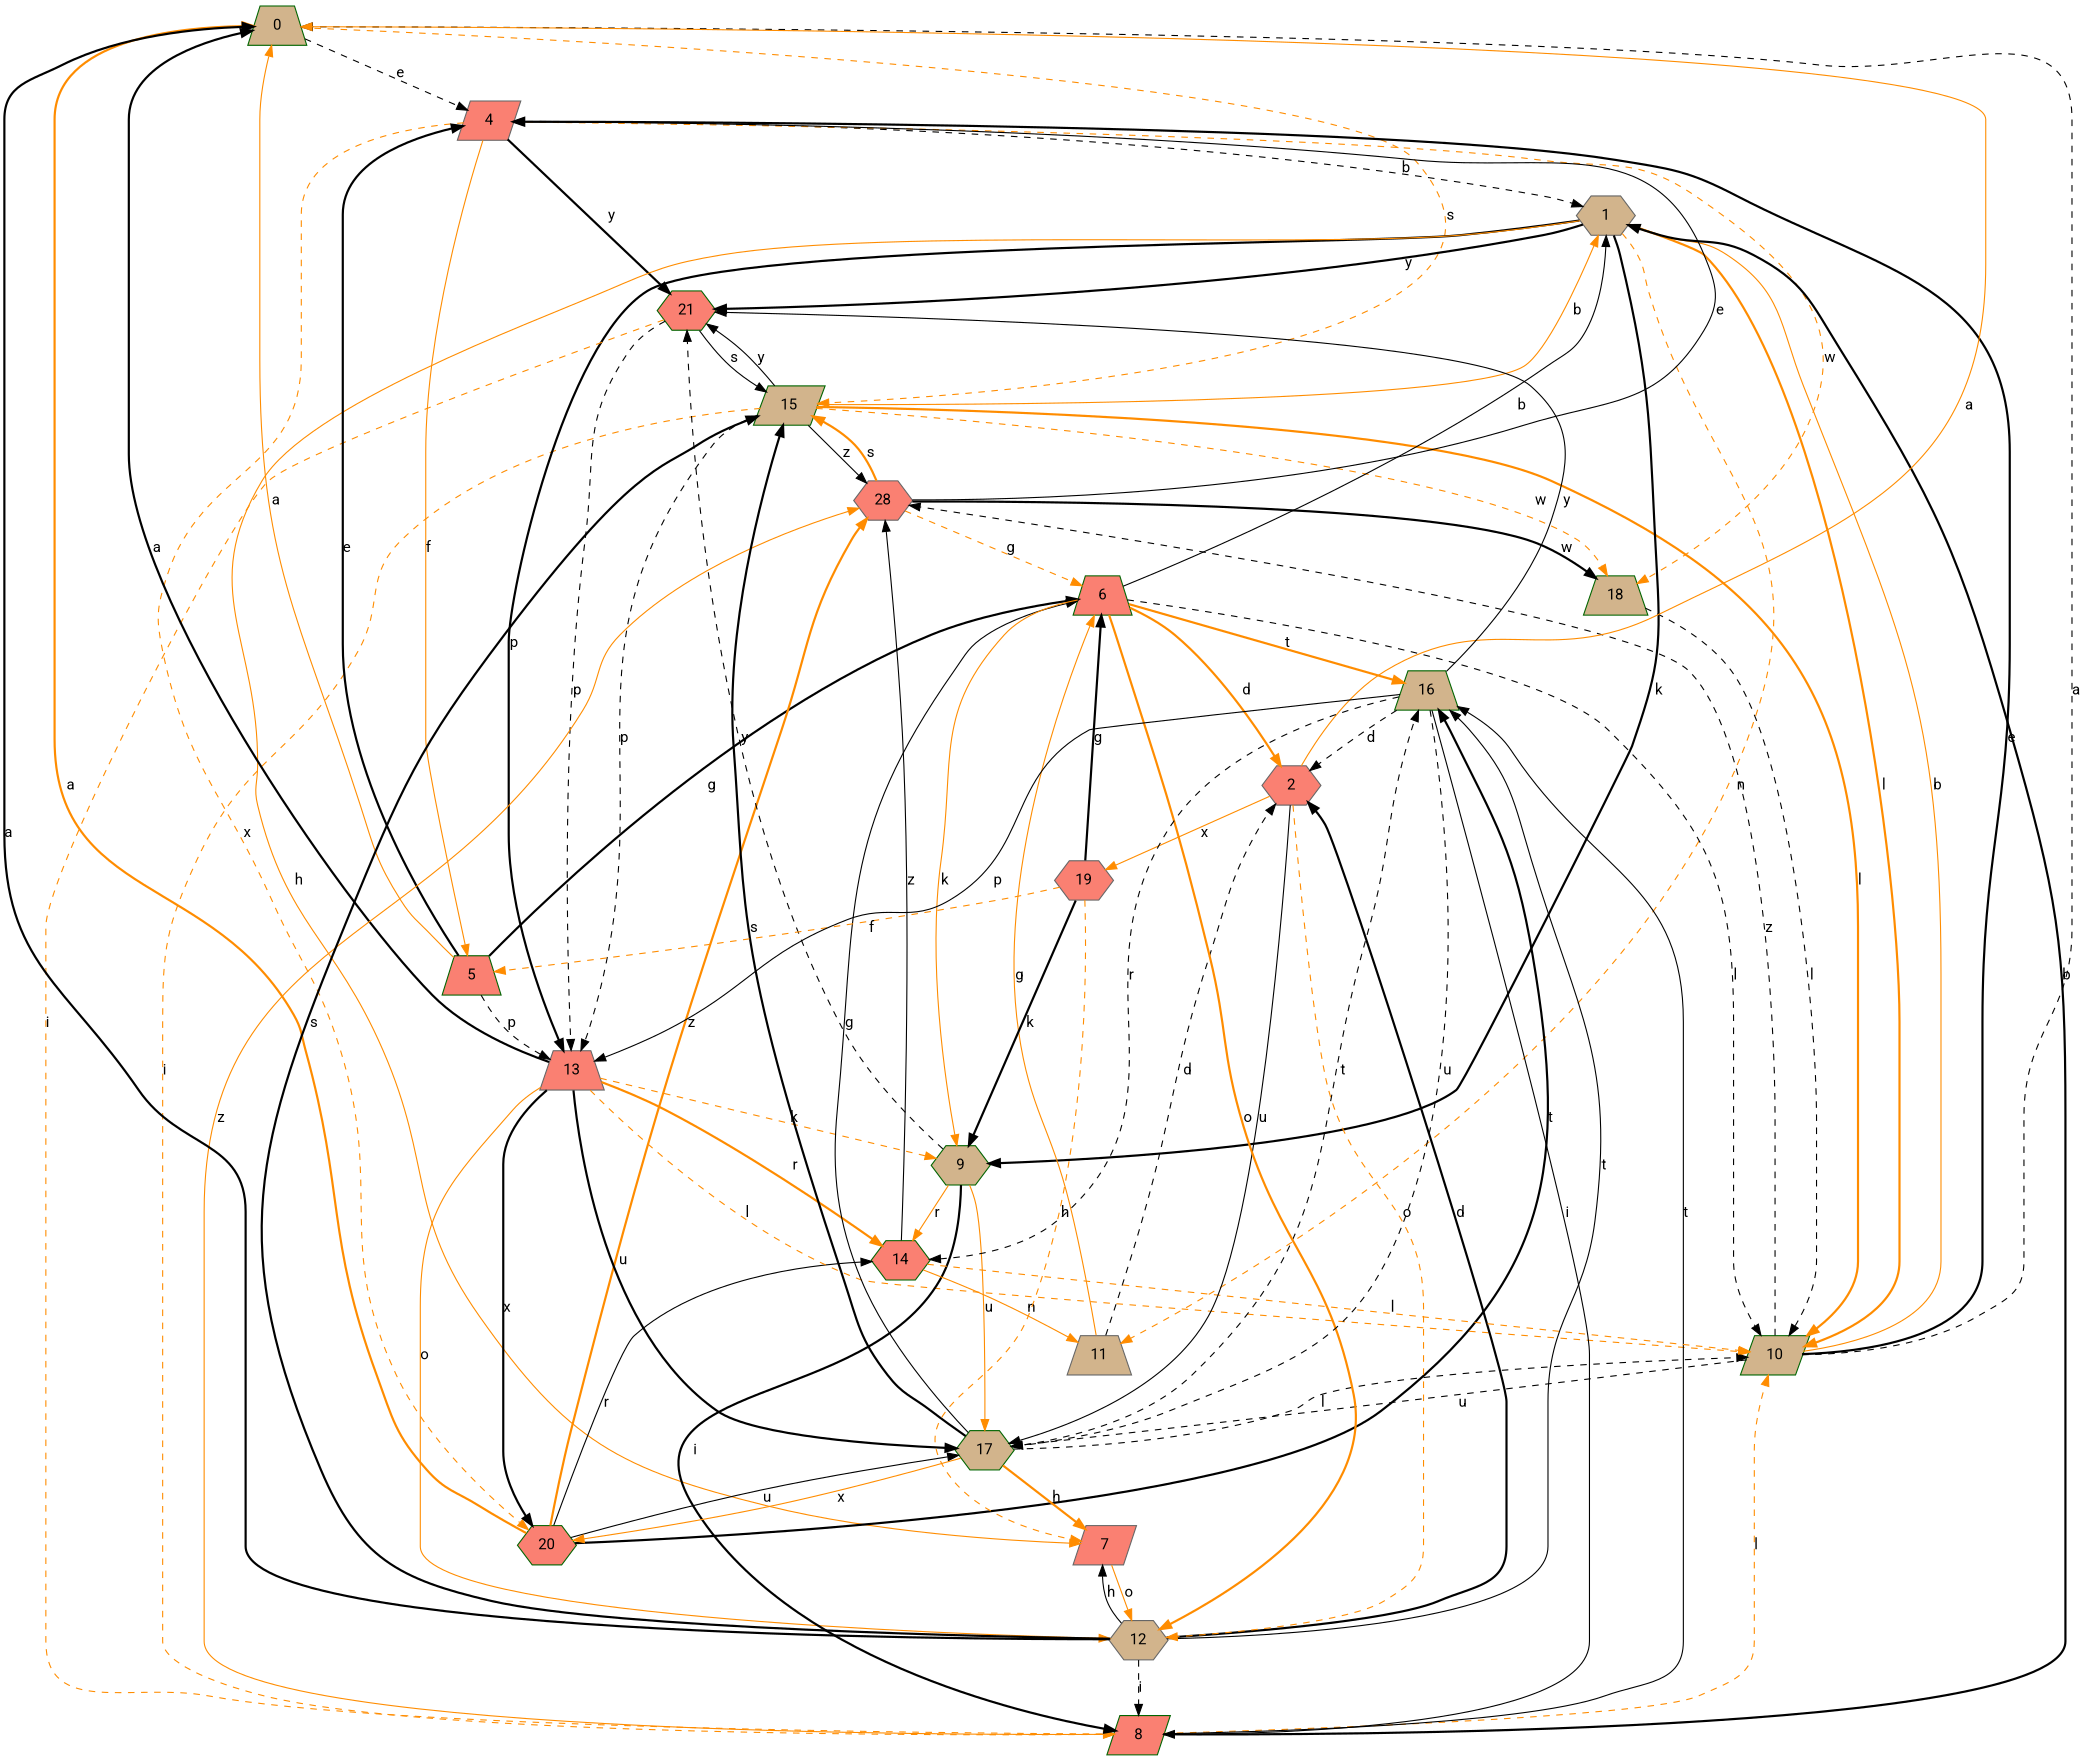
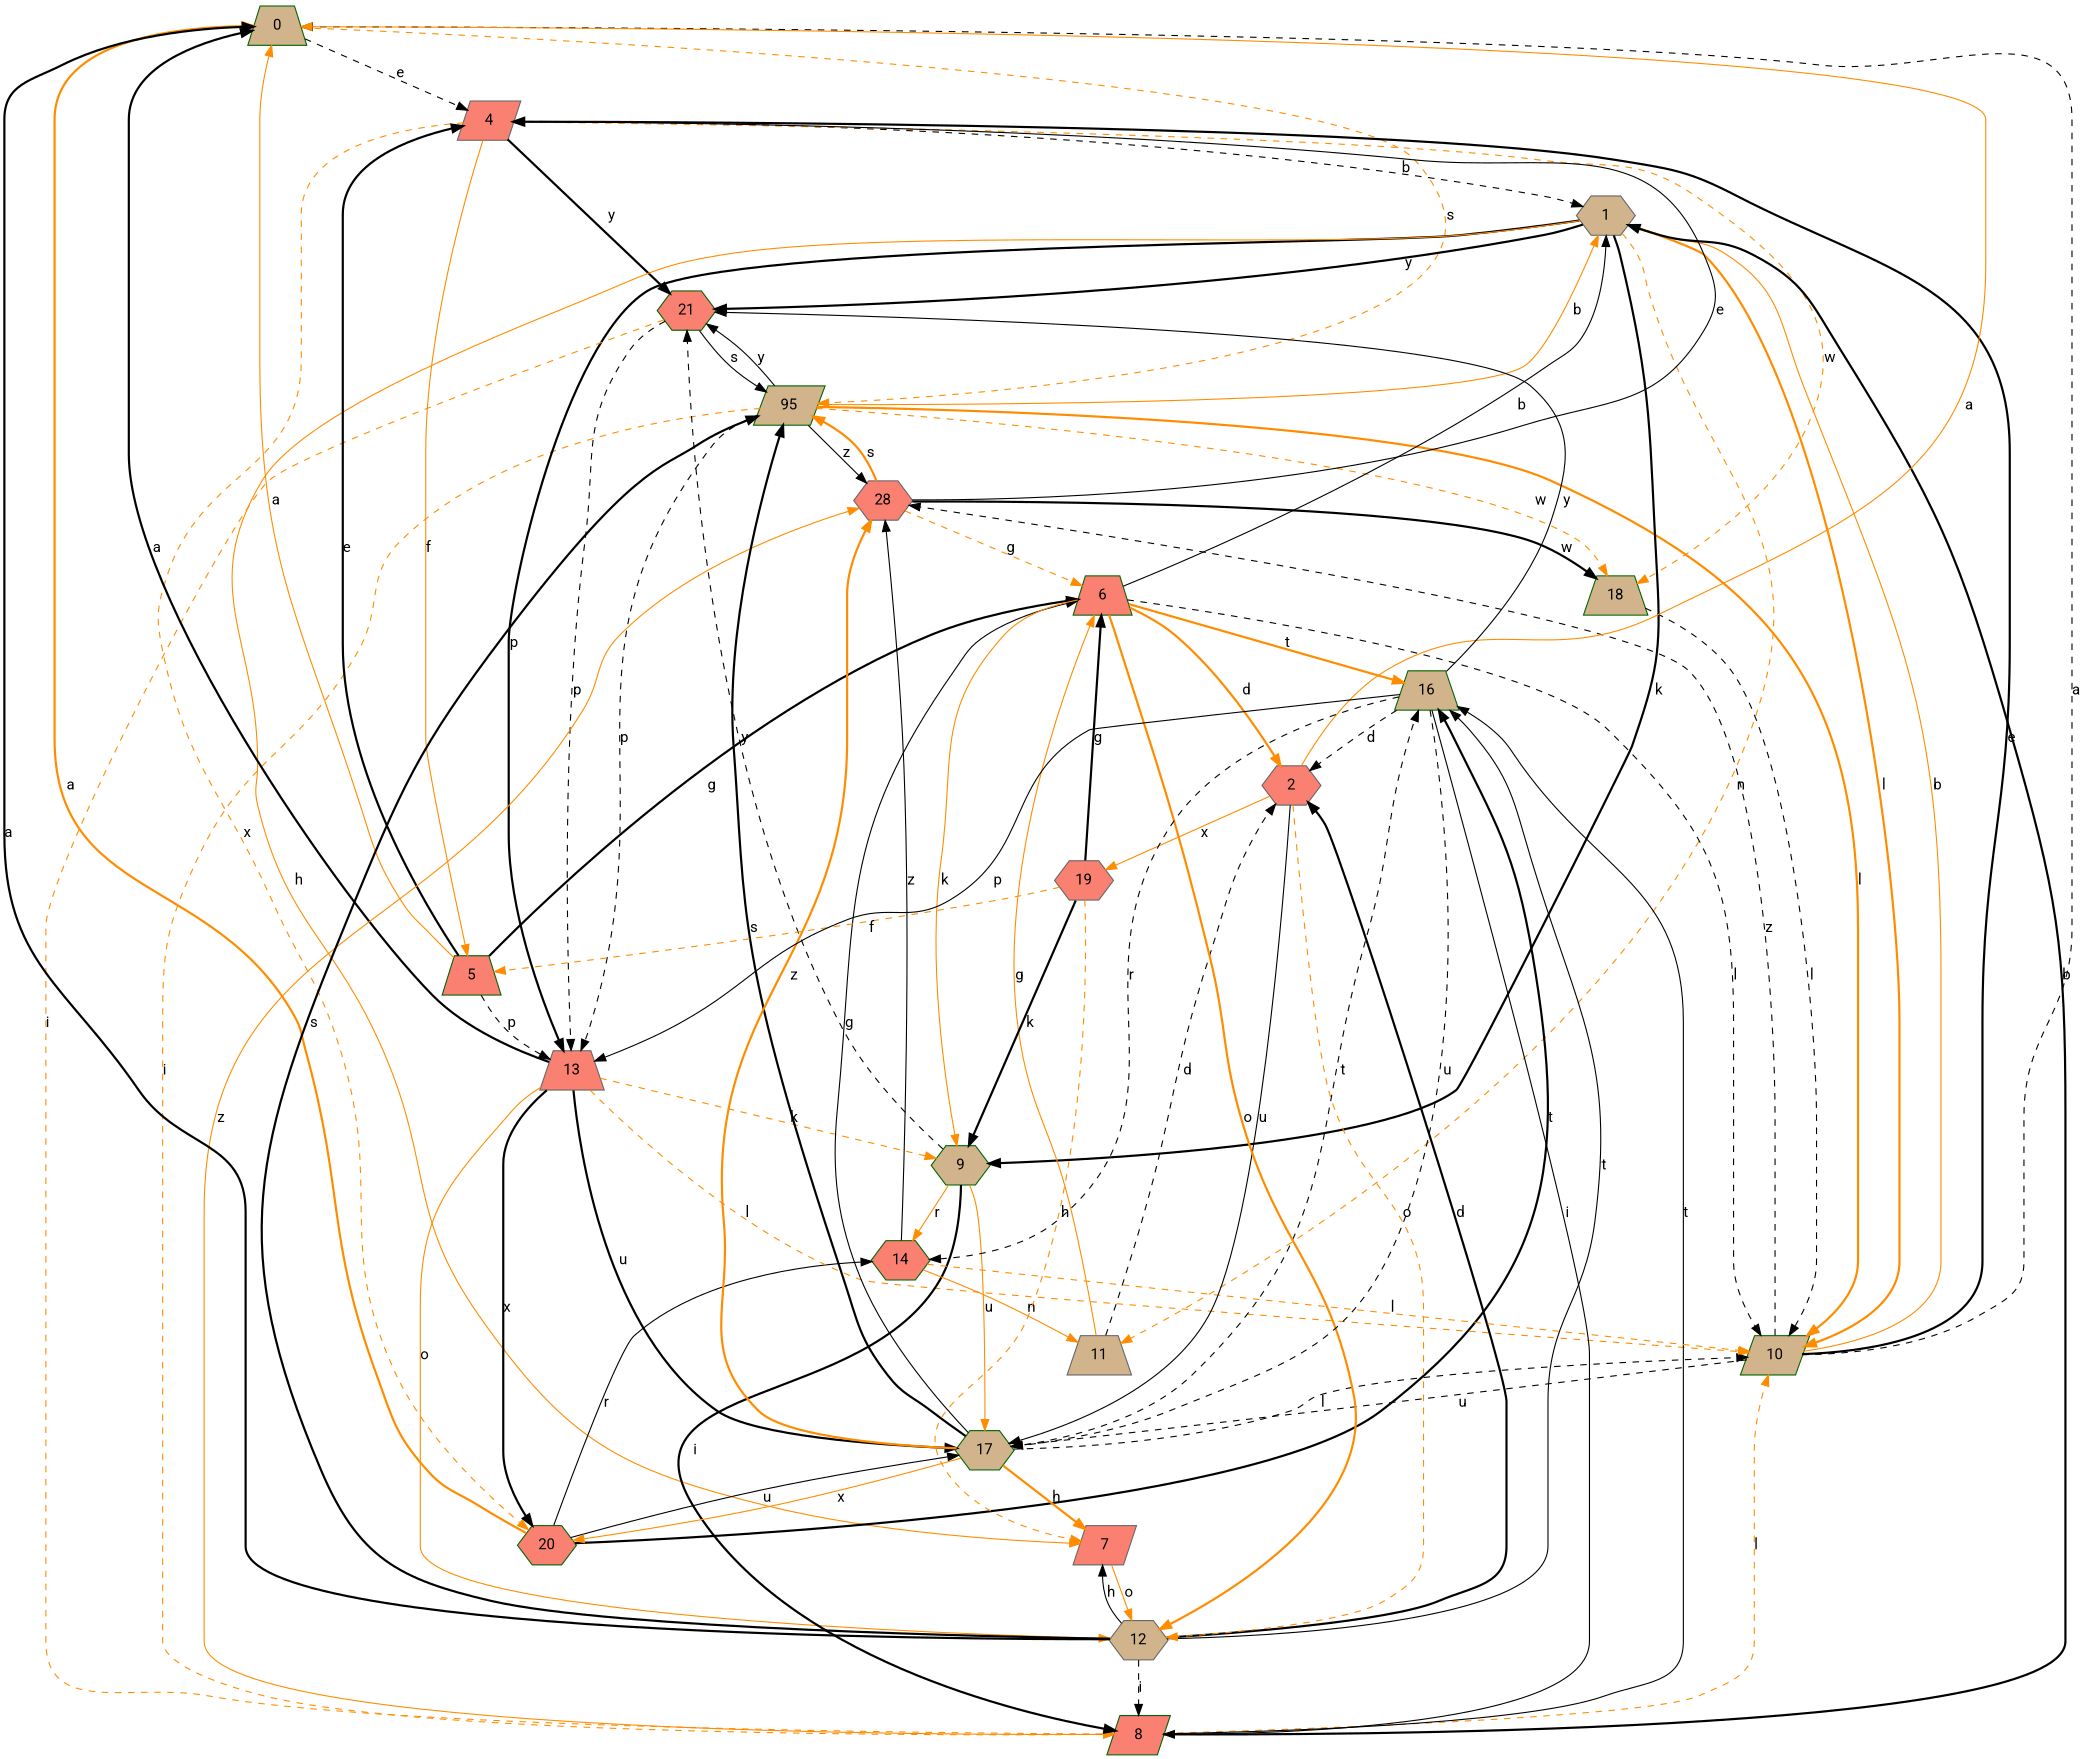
(789, 406) -> (789, 406)
(678, 1045) -> (741, 1067)
(741, 1153) -> none
